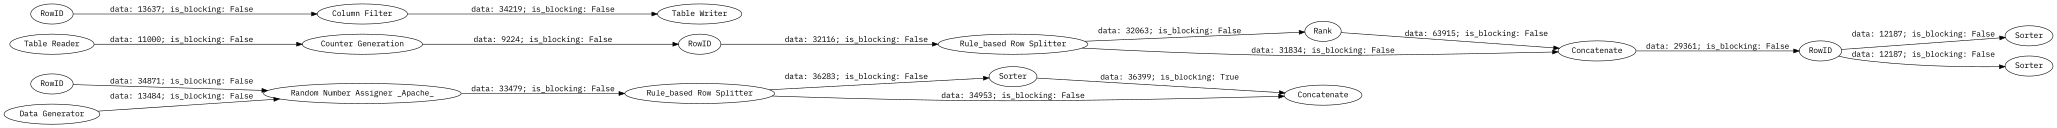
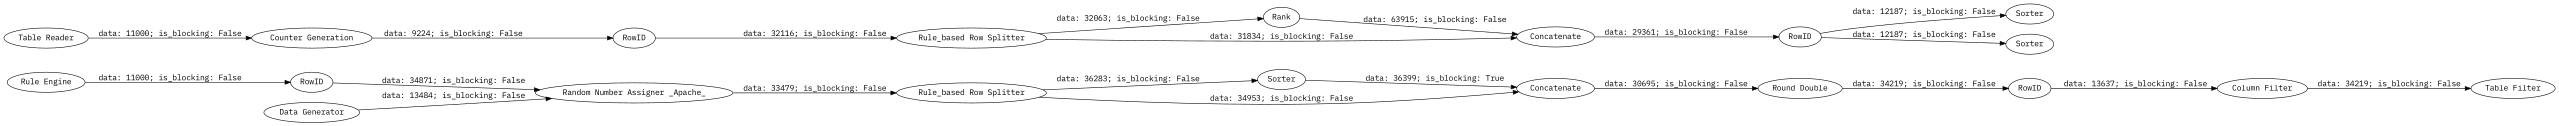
(700, 14) -> (2513, 88)
none -> (46, 82)
none -> (1800, 88)
